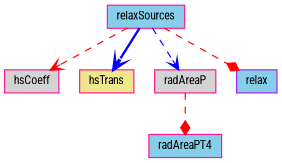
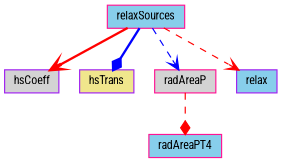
(130, 43) -> (130, 43)
(94, 46) -> (94, 46)
(196, 46) -> (196, 46)
(32, 81) -> (32, 81)
(107, 81) -> (107, 81)
